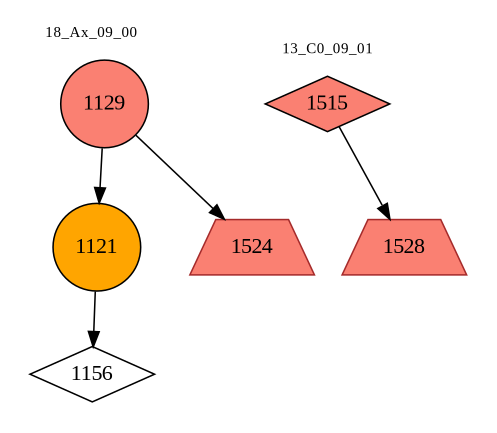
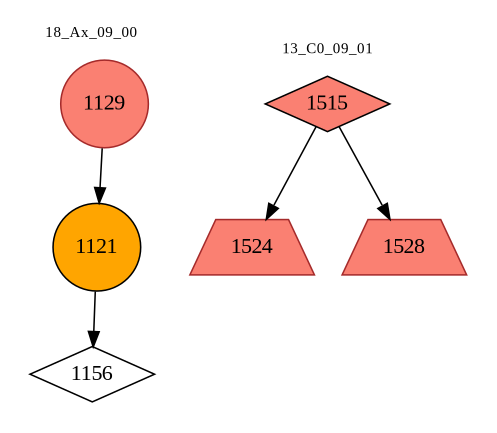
(105, 104) -> (105, 104)
(188, 185) -> (295, 166)
